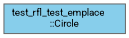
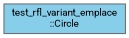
(65, 19) -> (65, 19)
